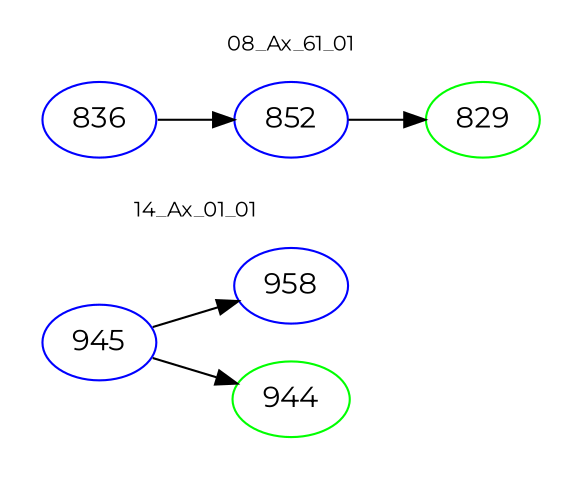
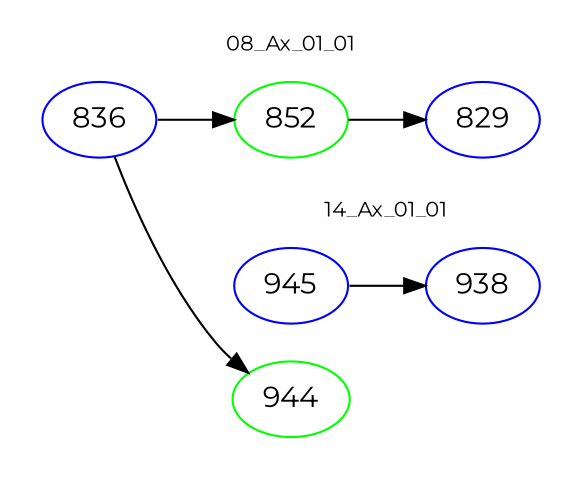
(291, 45) -> (291, 45)
(291, 120) -> (291, 120)
(483, 120) -> (483, 120)
(291, 286) -> (483, 286)
(185, 368) -> (163, 263)
